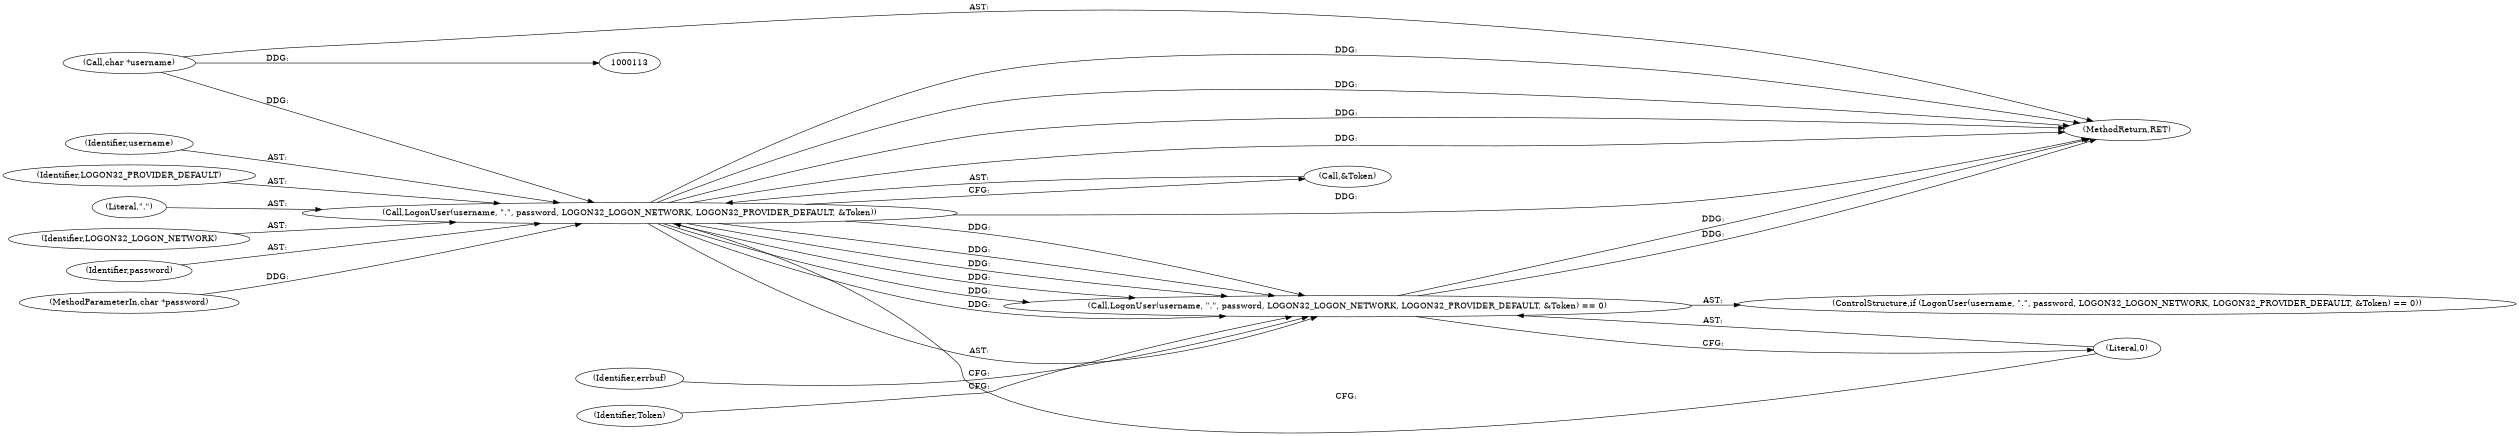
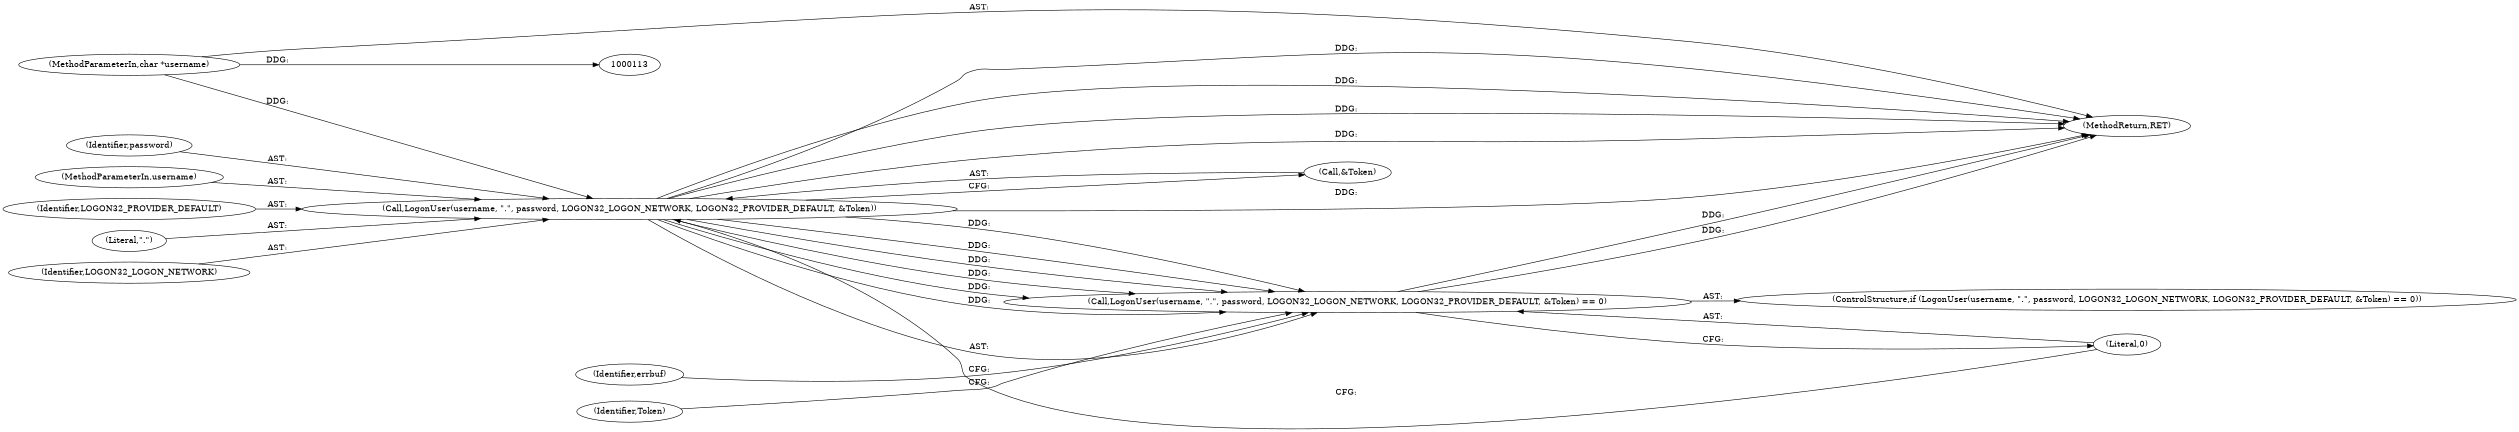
(129, 63) -> (129, 65)
(129, 144) -> (129, 177)
(129, 303) -> none
